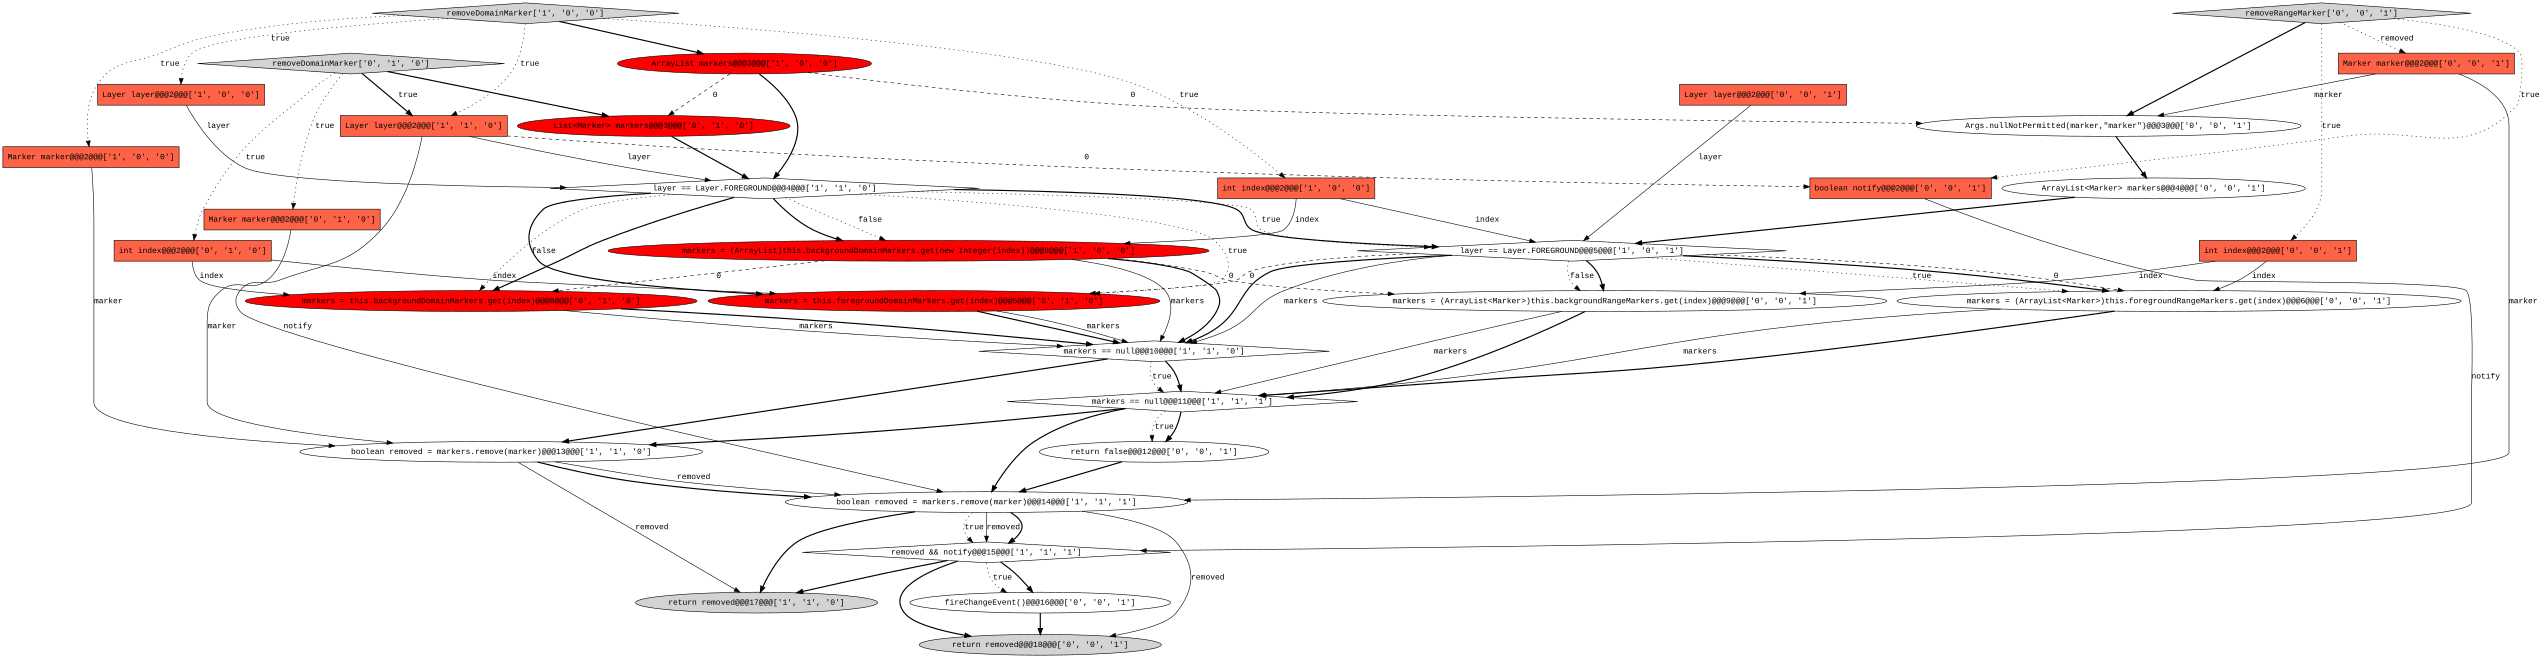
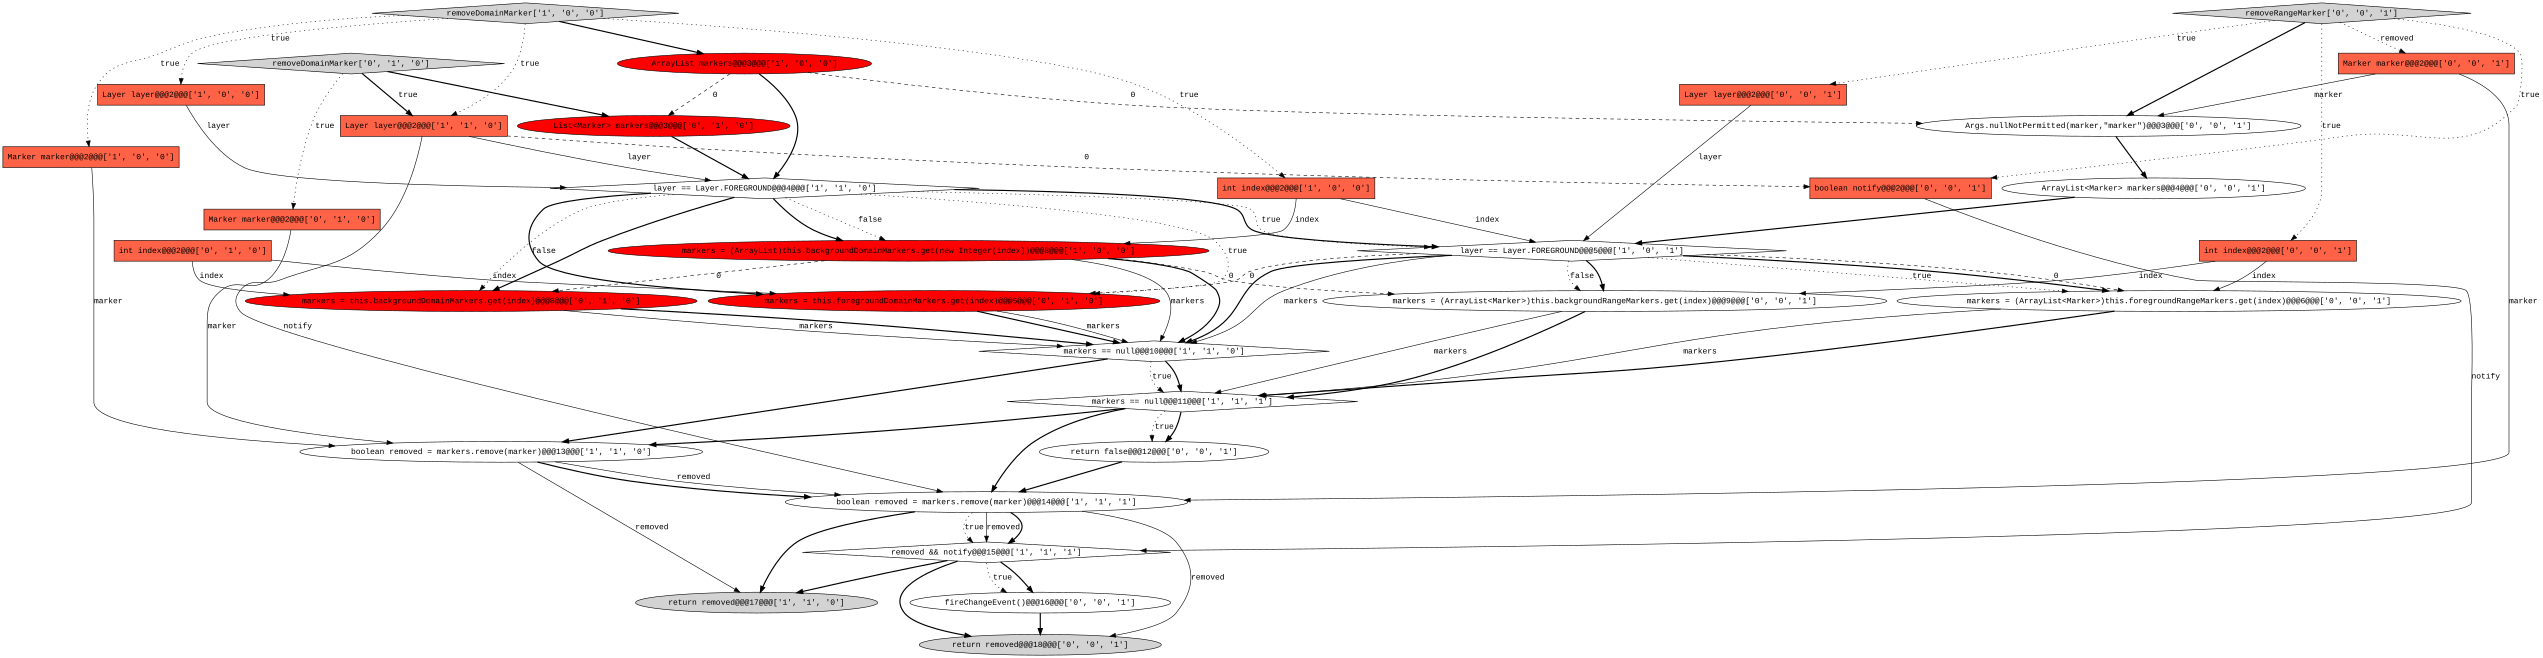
none -> (2055, 52)
(251, 142) -> none
